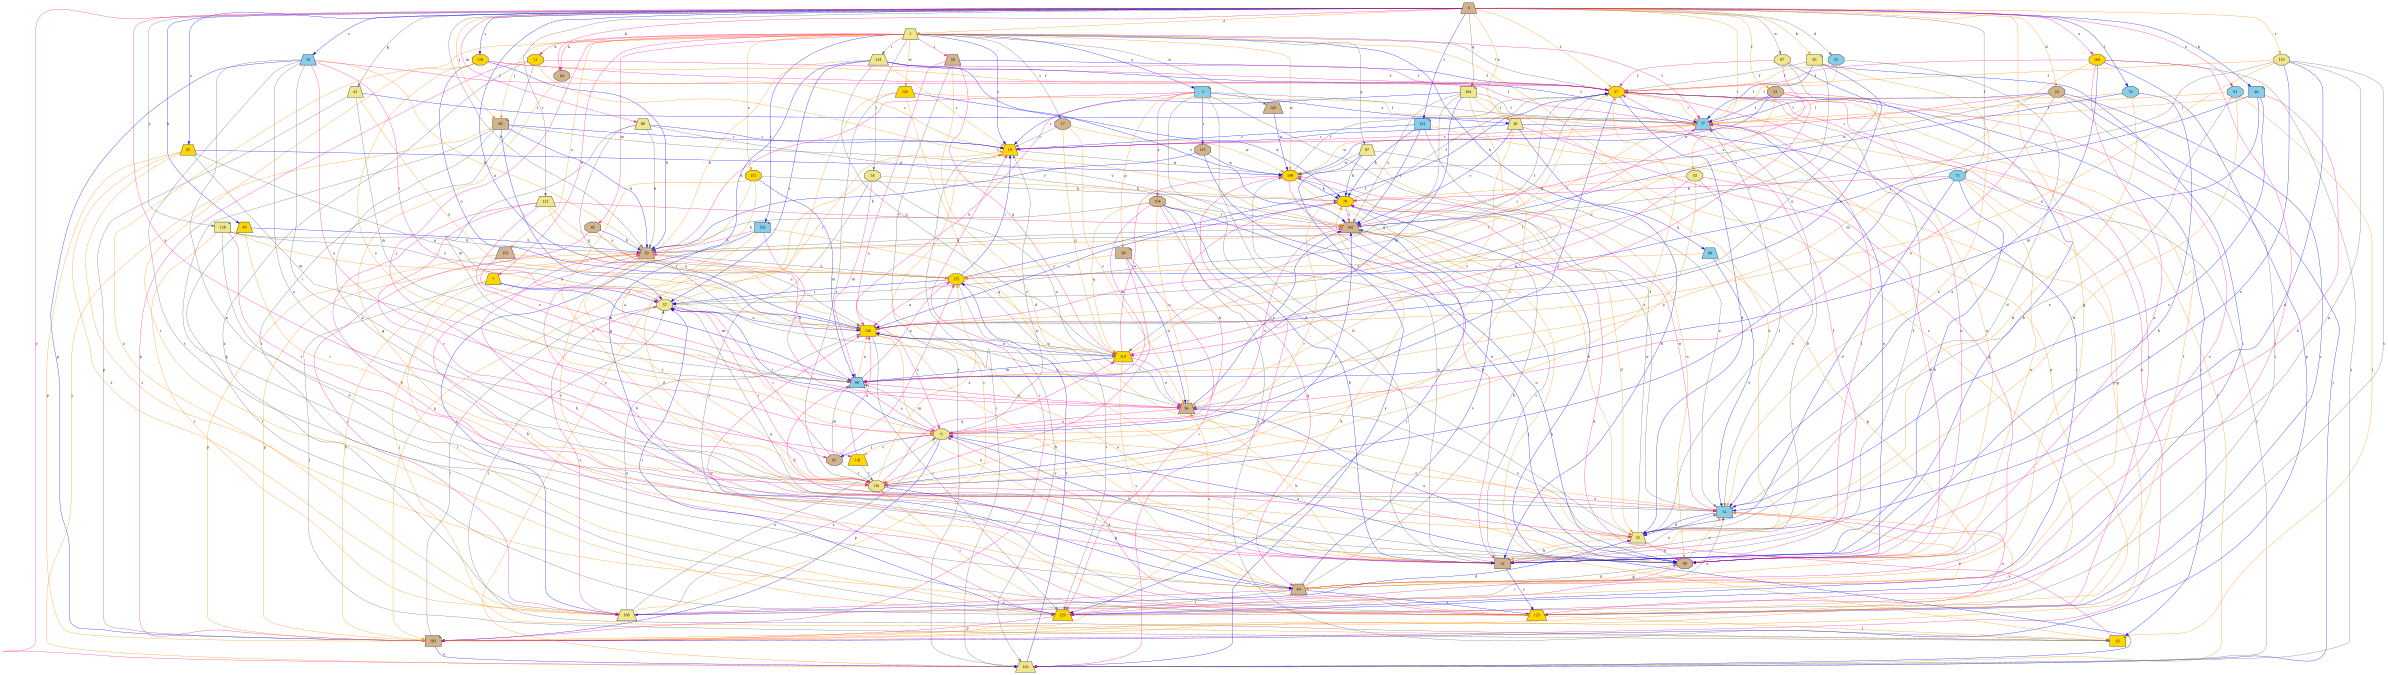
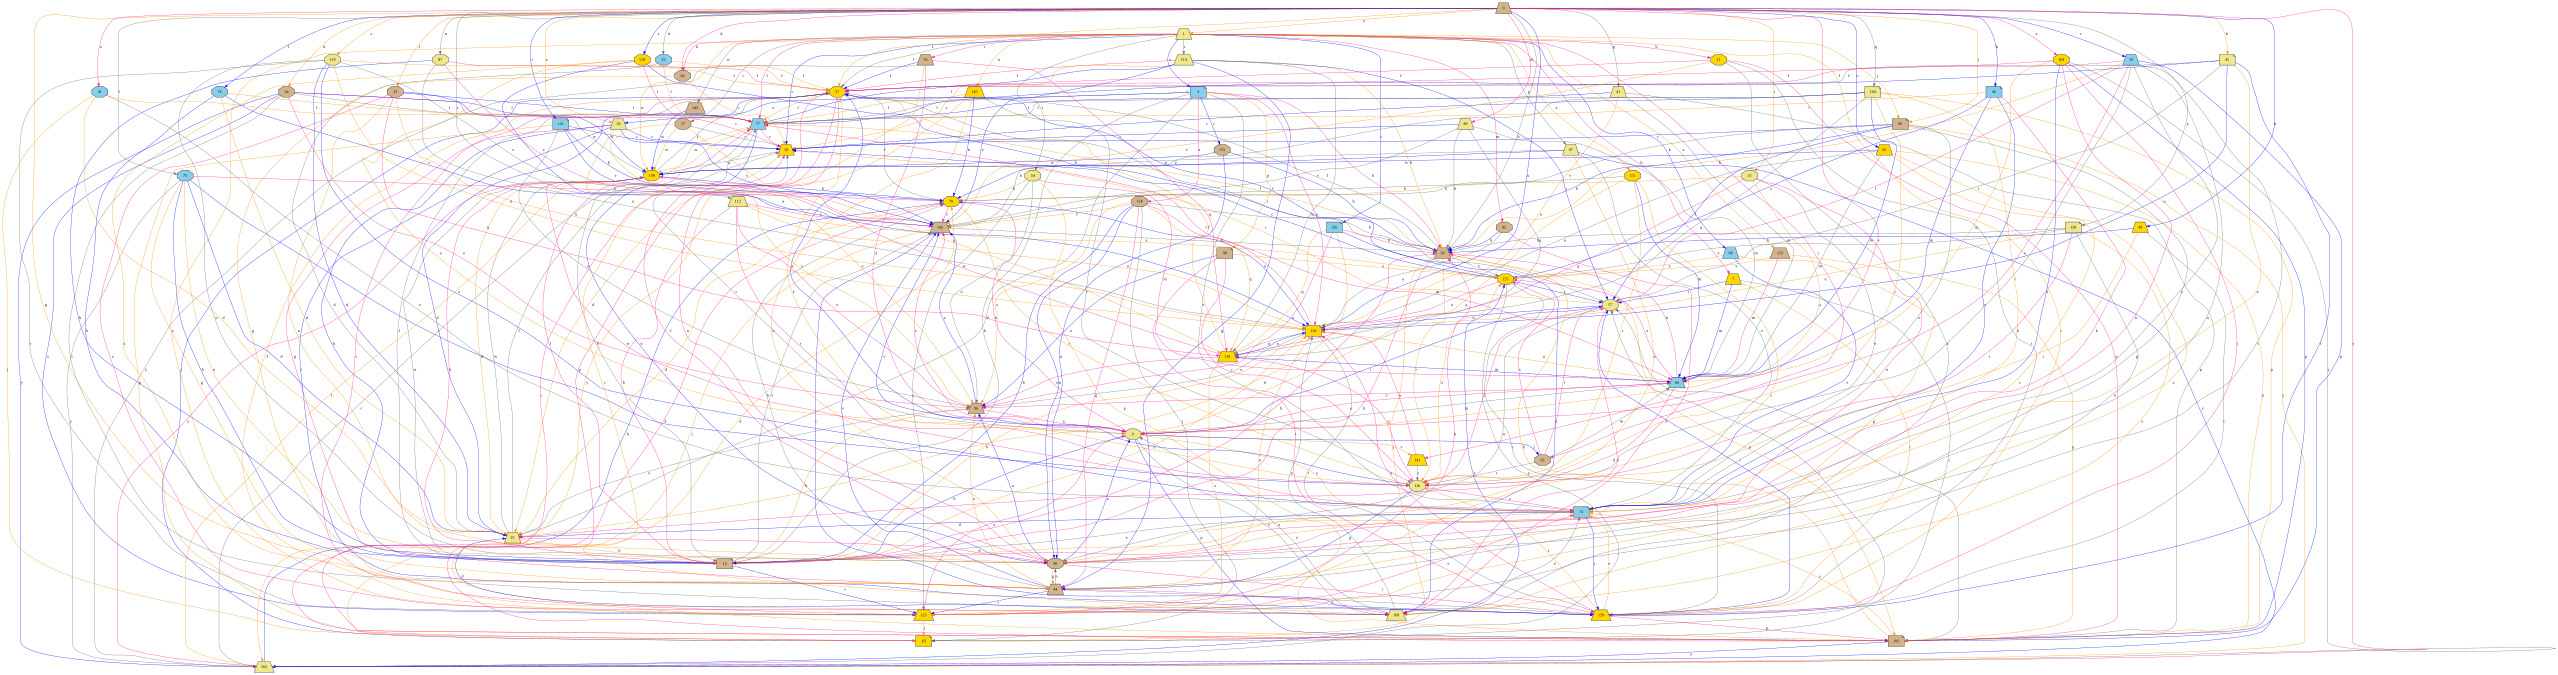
none -> (1594, 561)
